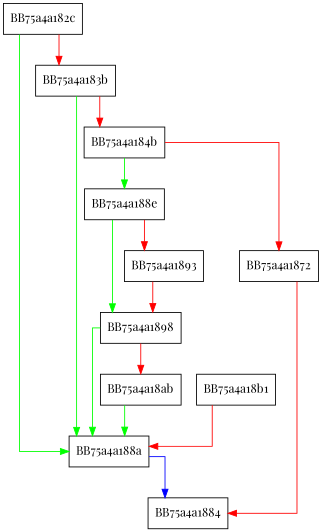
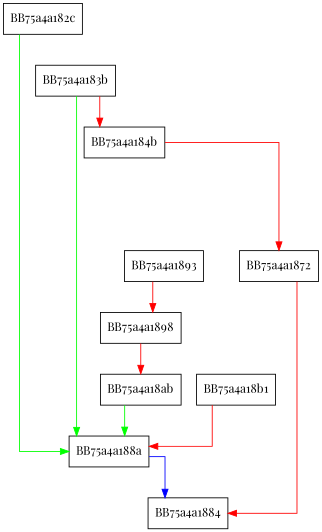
(59, 45) -> none
(124, 204) -> none
(92, 374) -> none
